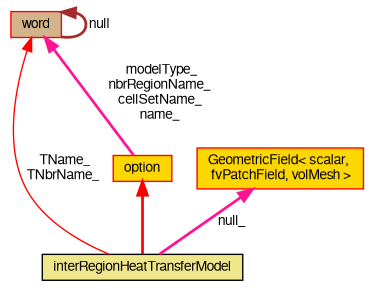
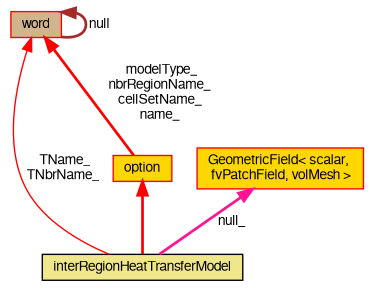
(94, 102) -> (94, 102)
